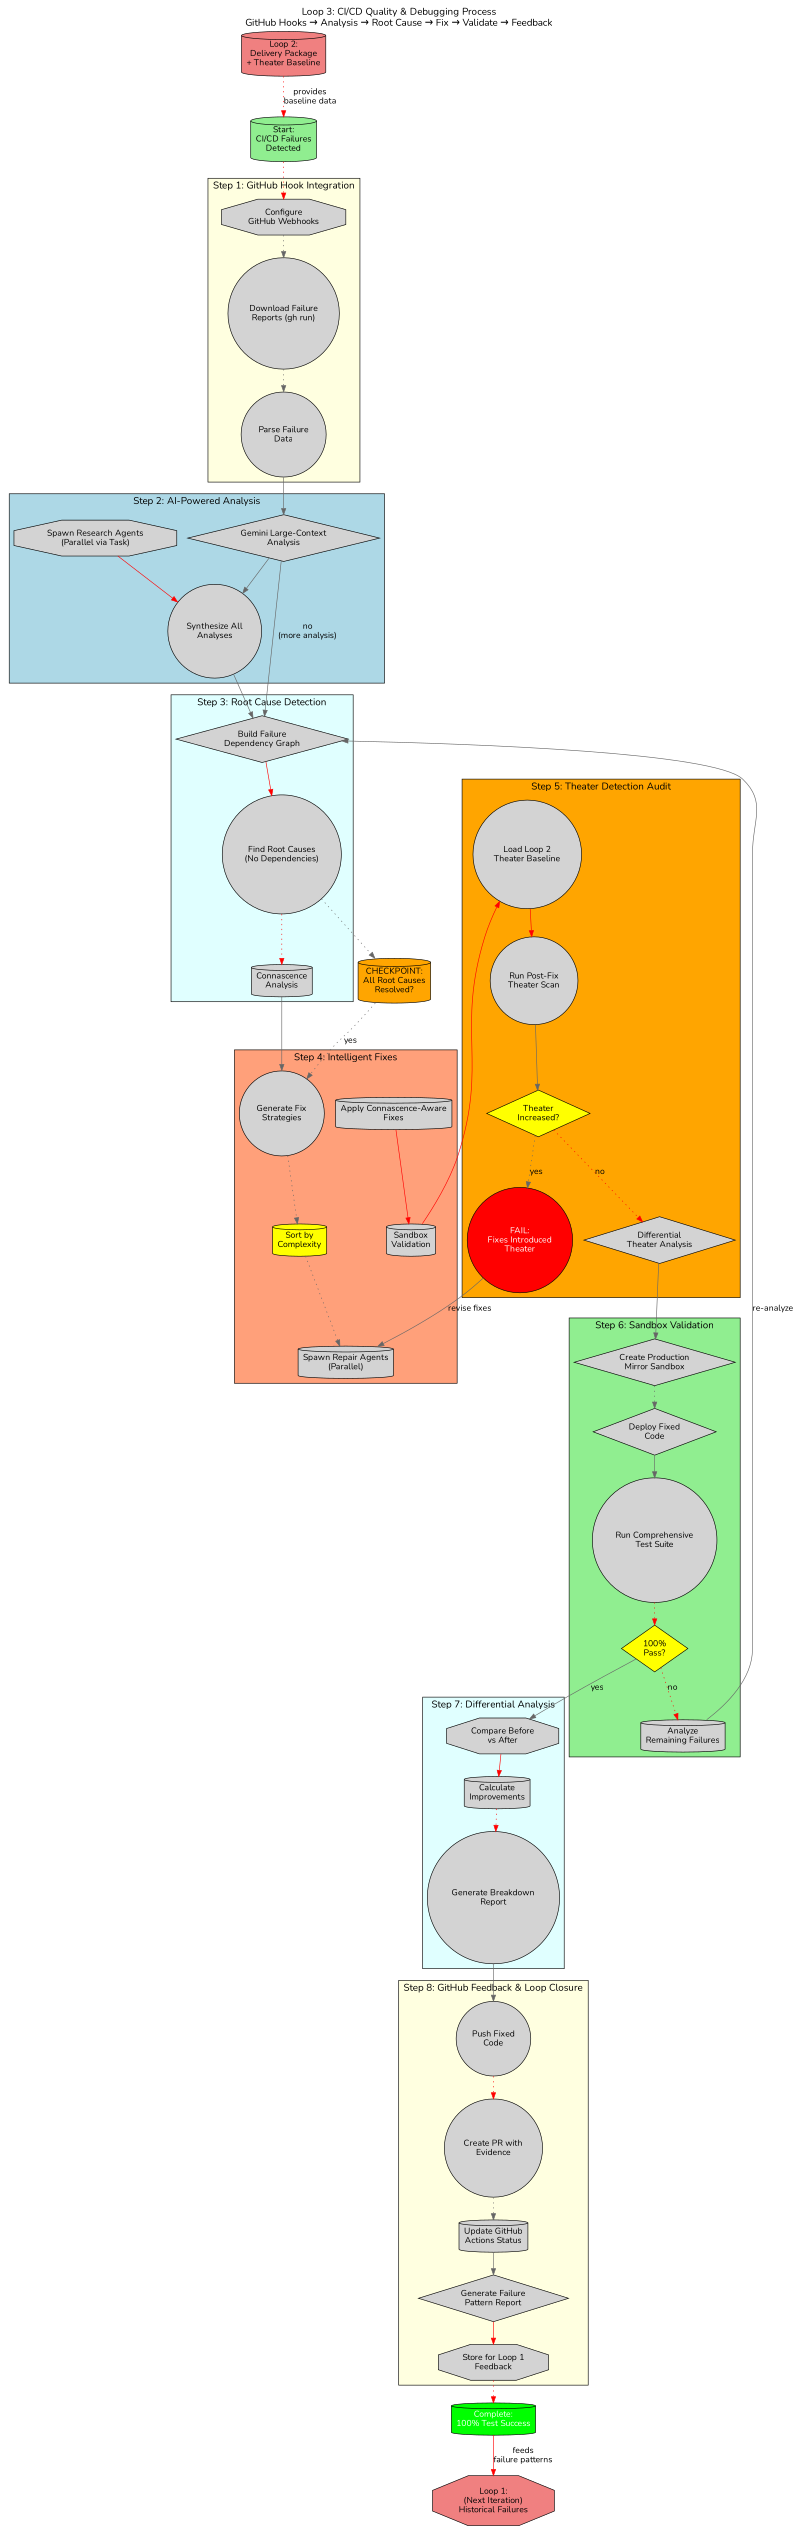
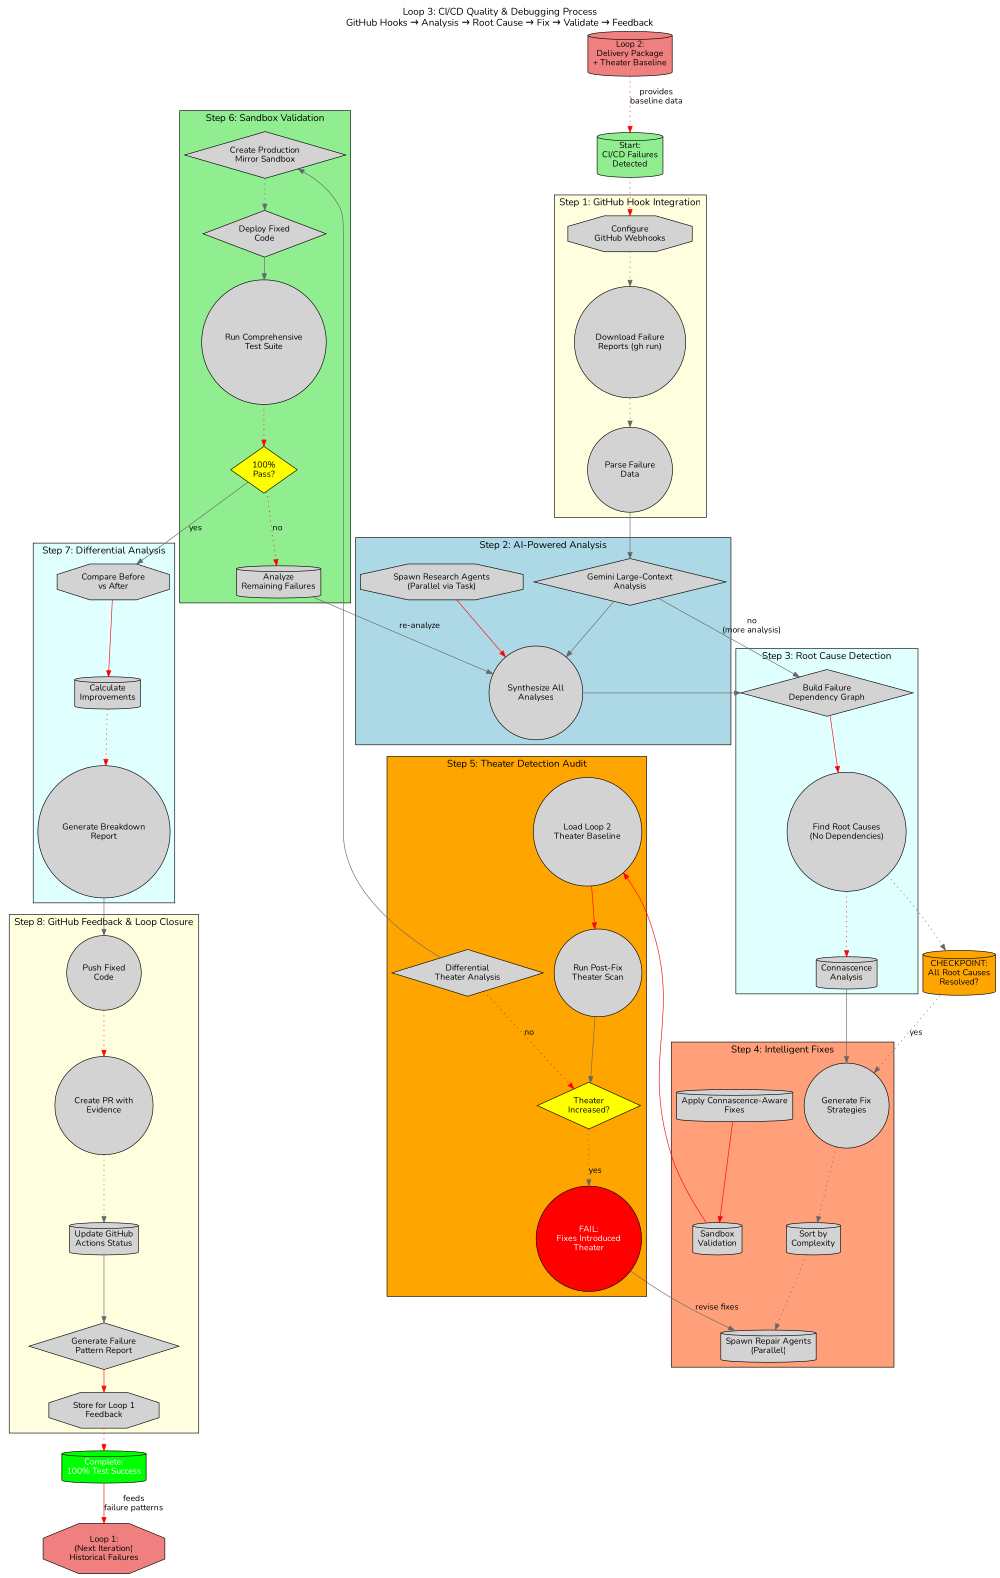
(752, 1056) -> (400, 634)
(596, 1174) -> (527, 1038)
(300, 1240) -> (813, 1239)
